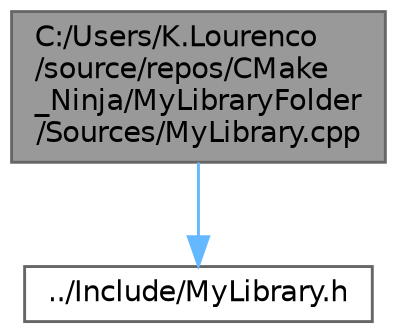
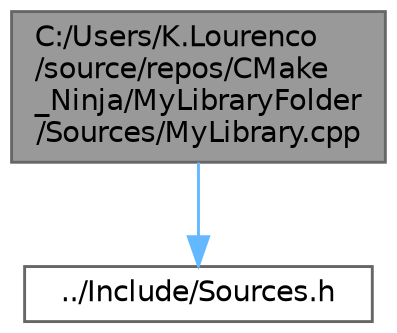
(198, 294) -> (198, 294)
